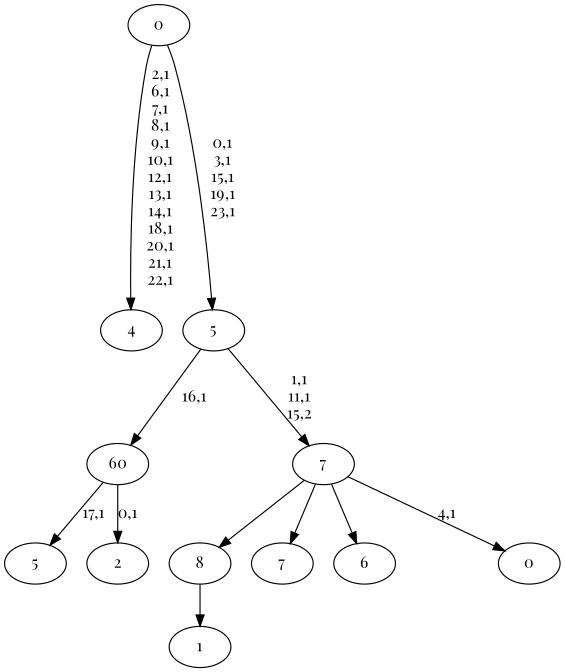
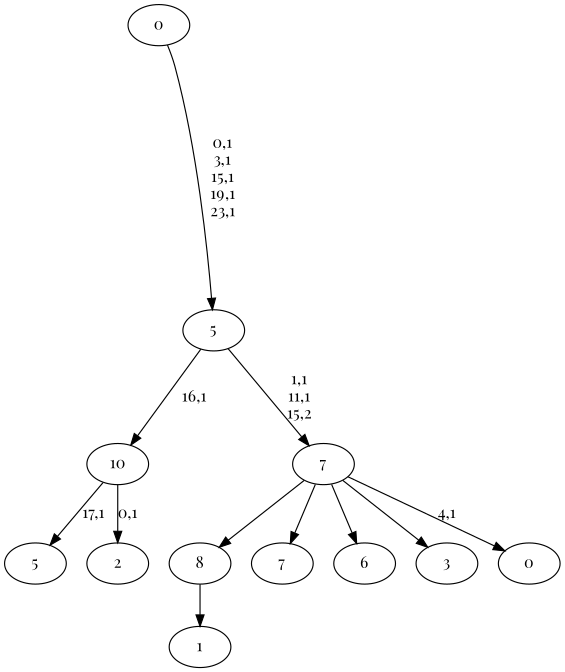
(131, 330) -> none
(118, 464) -> (118, 464)
none -> (447, 564)
